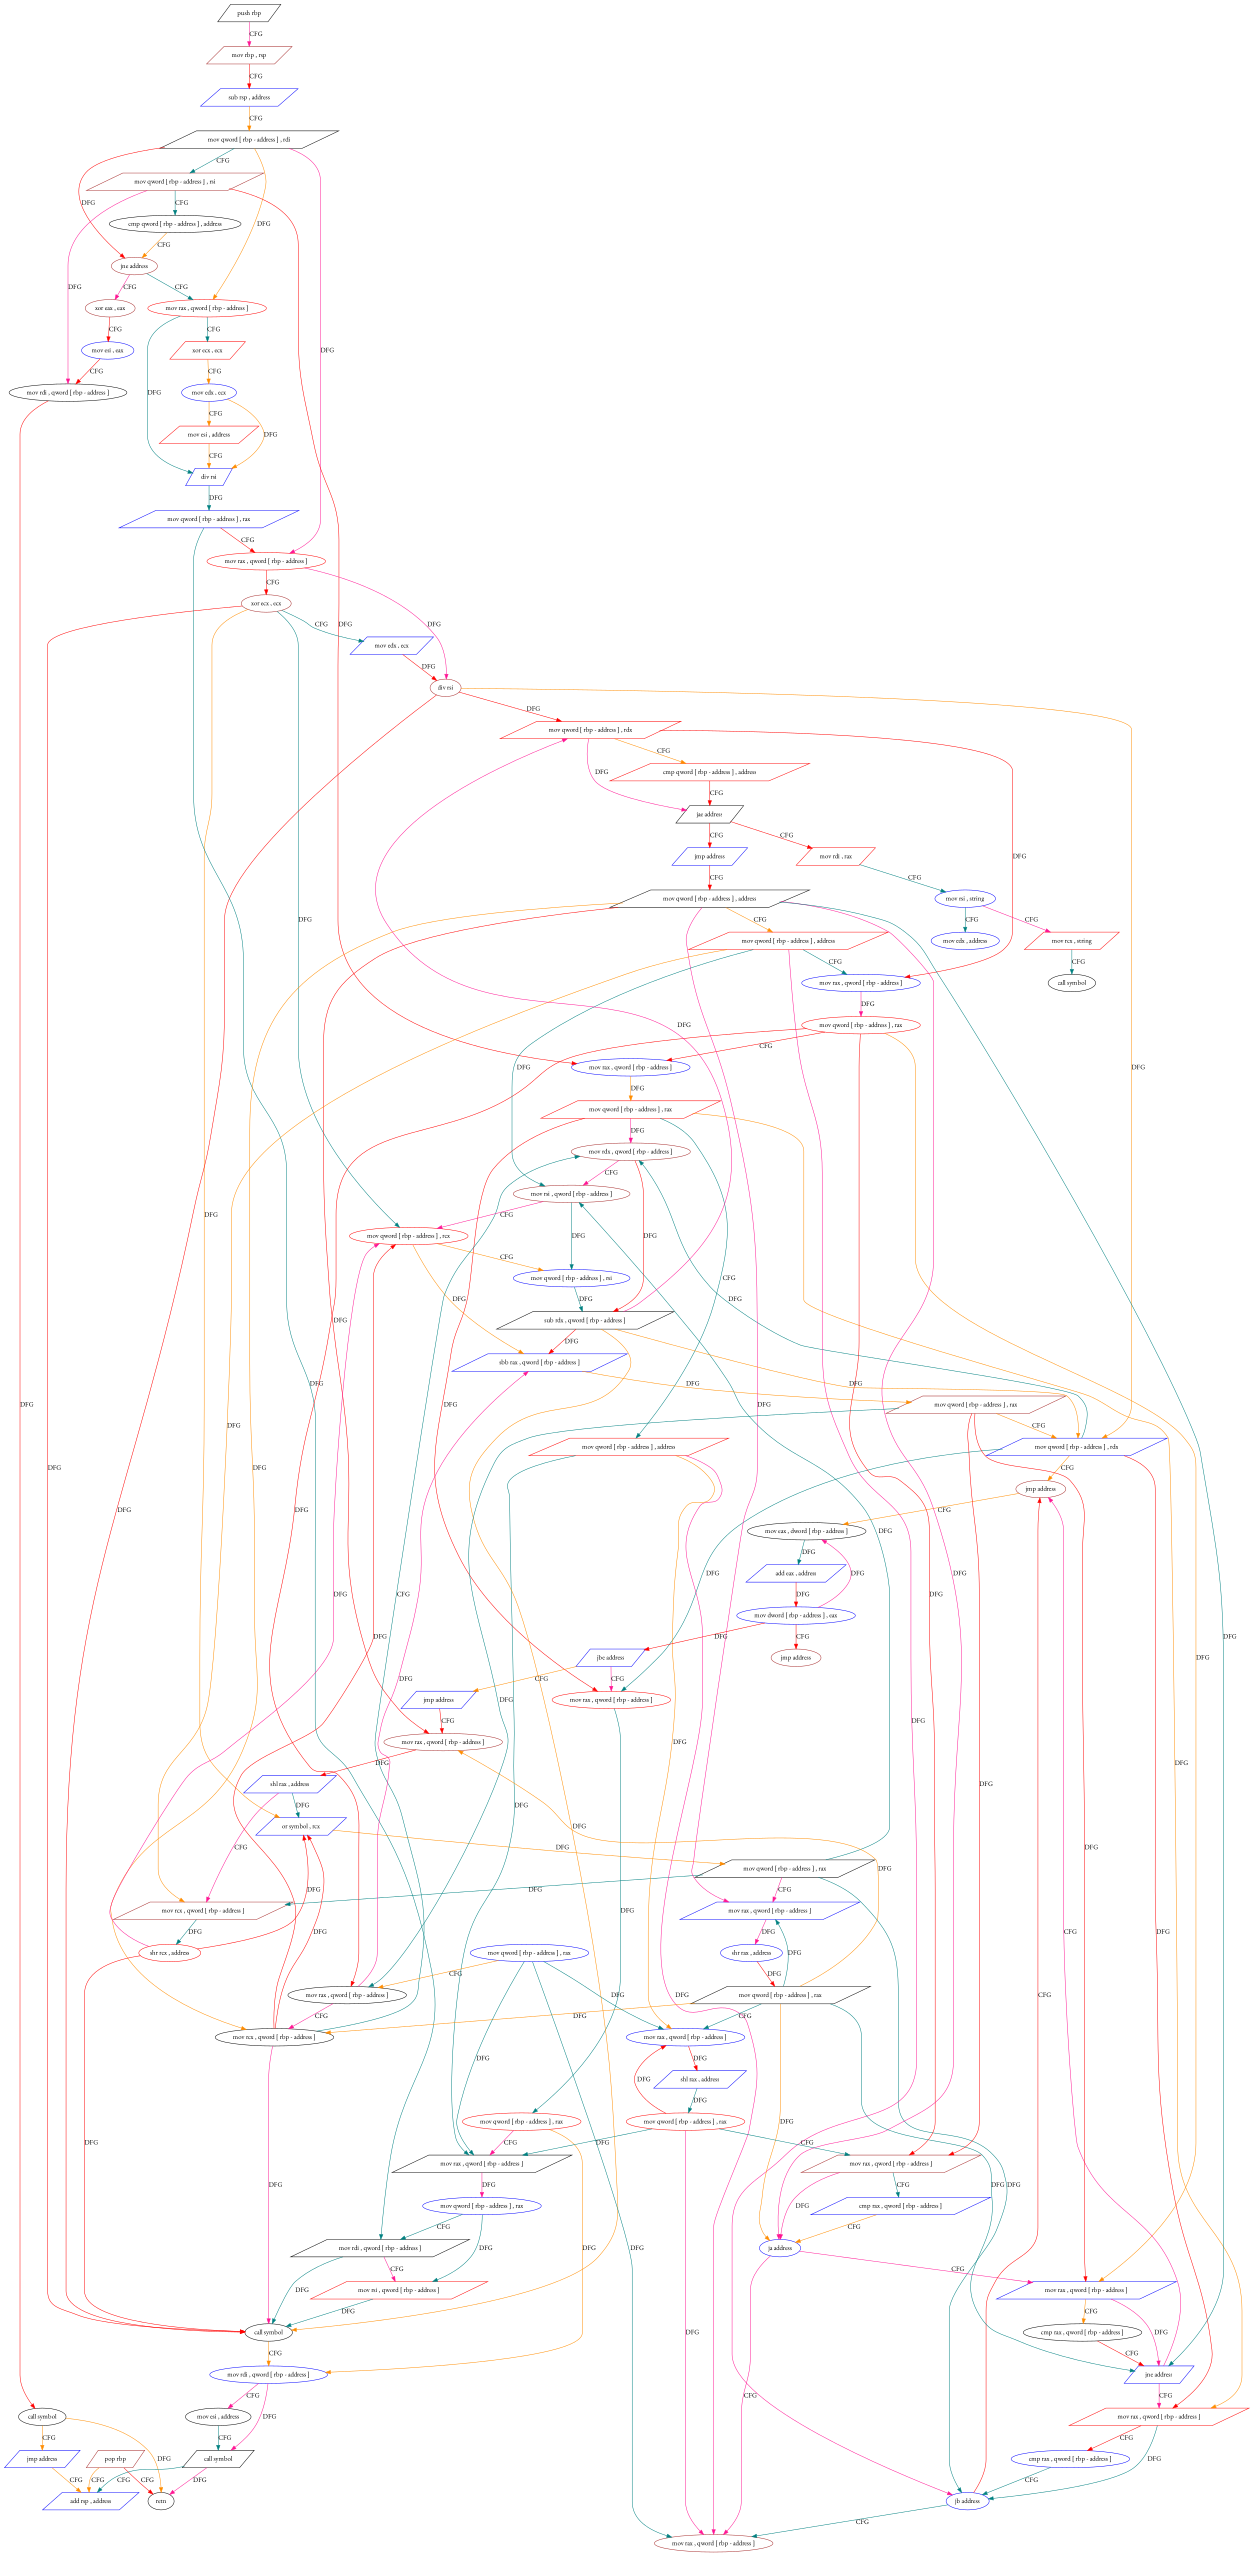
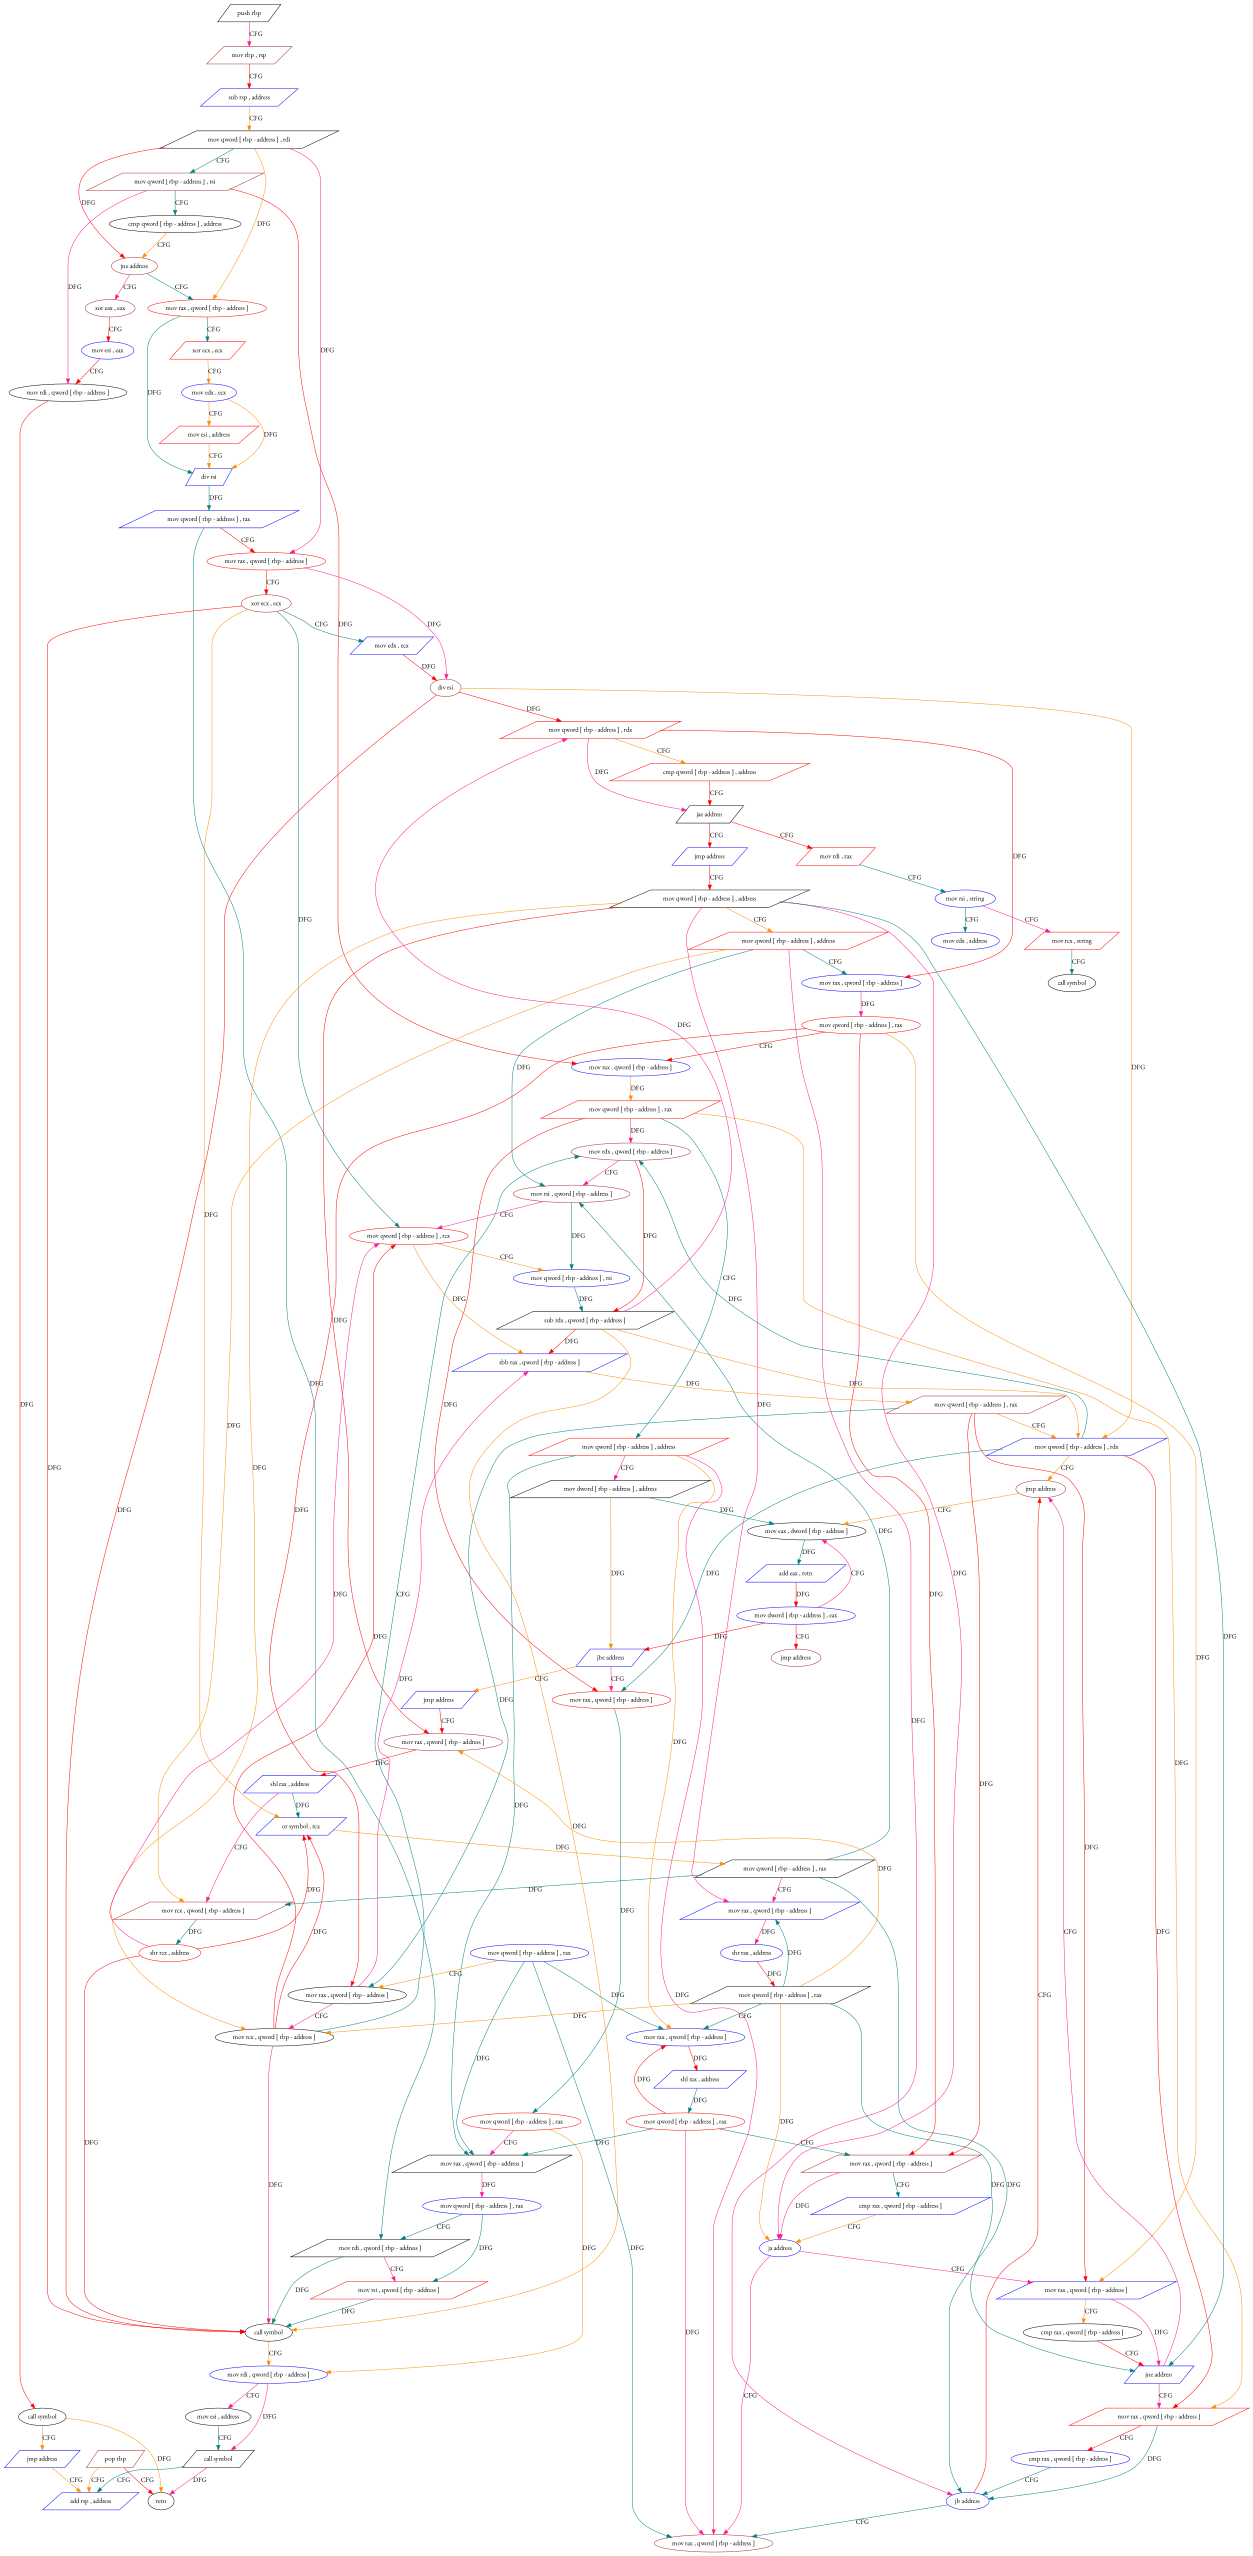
none -> (610, 1489)
(796, 1573) -> (796, 1573)
(858, 1573) -> (858, 1573)
